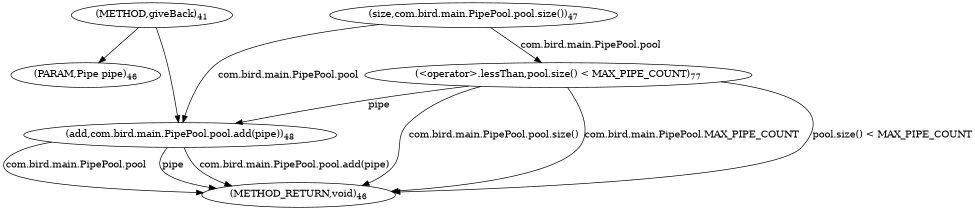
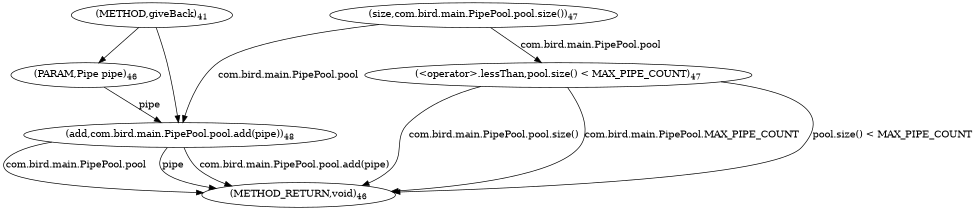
(696, 74) -> (696, 74)
(355, 102) -> (130, 103)
